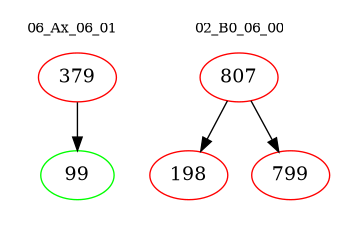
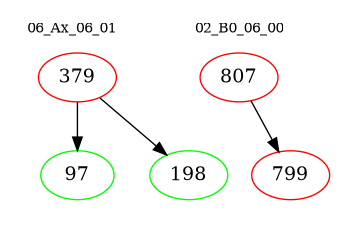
(217, 120) -> (118, 114)
(77, 175) -> (77, 175)
(189, 175) -> (189, 175)
